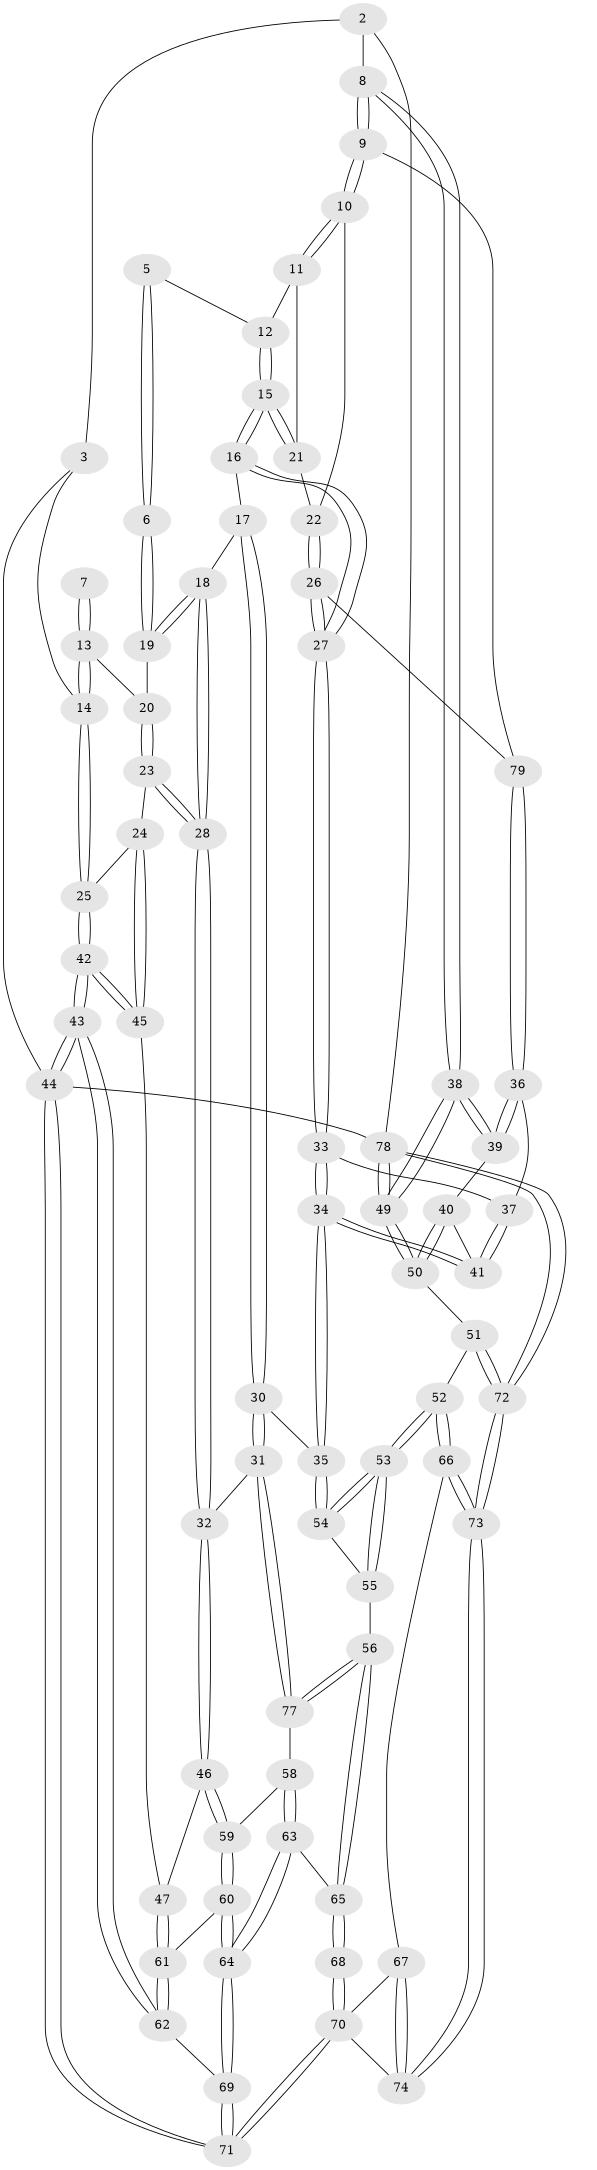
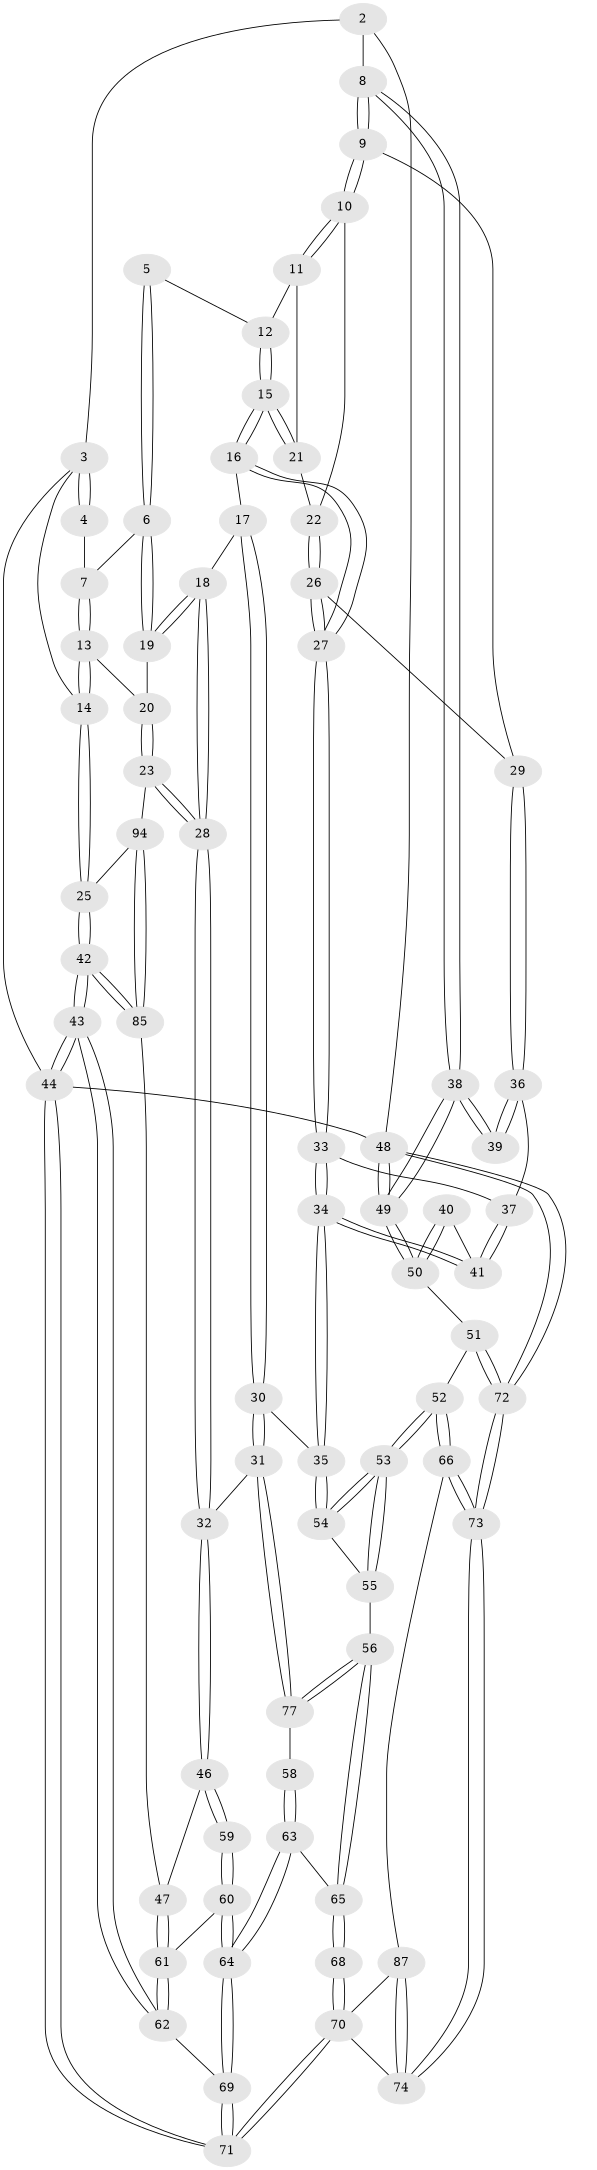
none -> (84, 521)
none -> (116, 552)
(518, 772) -> (518, 772)
(140, 834) -> (140, 834)
(140, 1022) -> (140, 1022)
(384, 1148) -> (384, 1148)
(471, 1179) -> none
(259, 1806) -> none
(401, 1963) -> (401, 1963)
